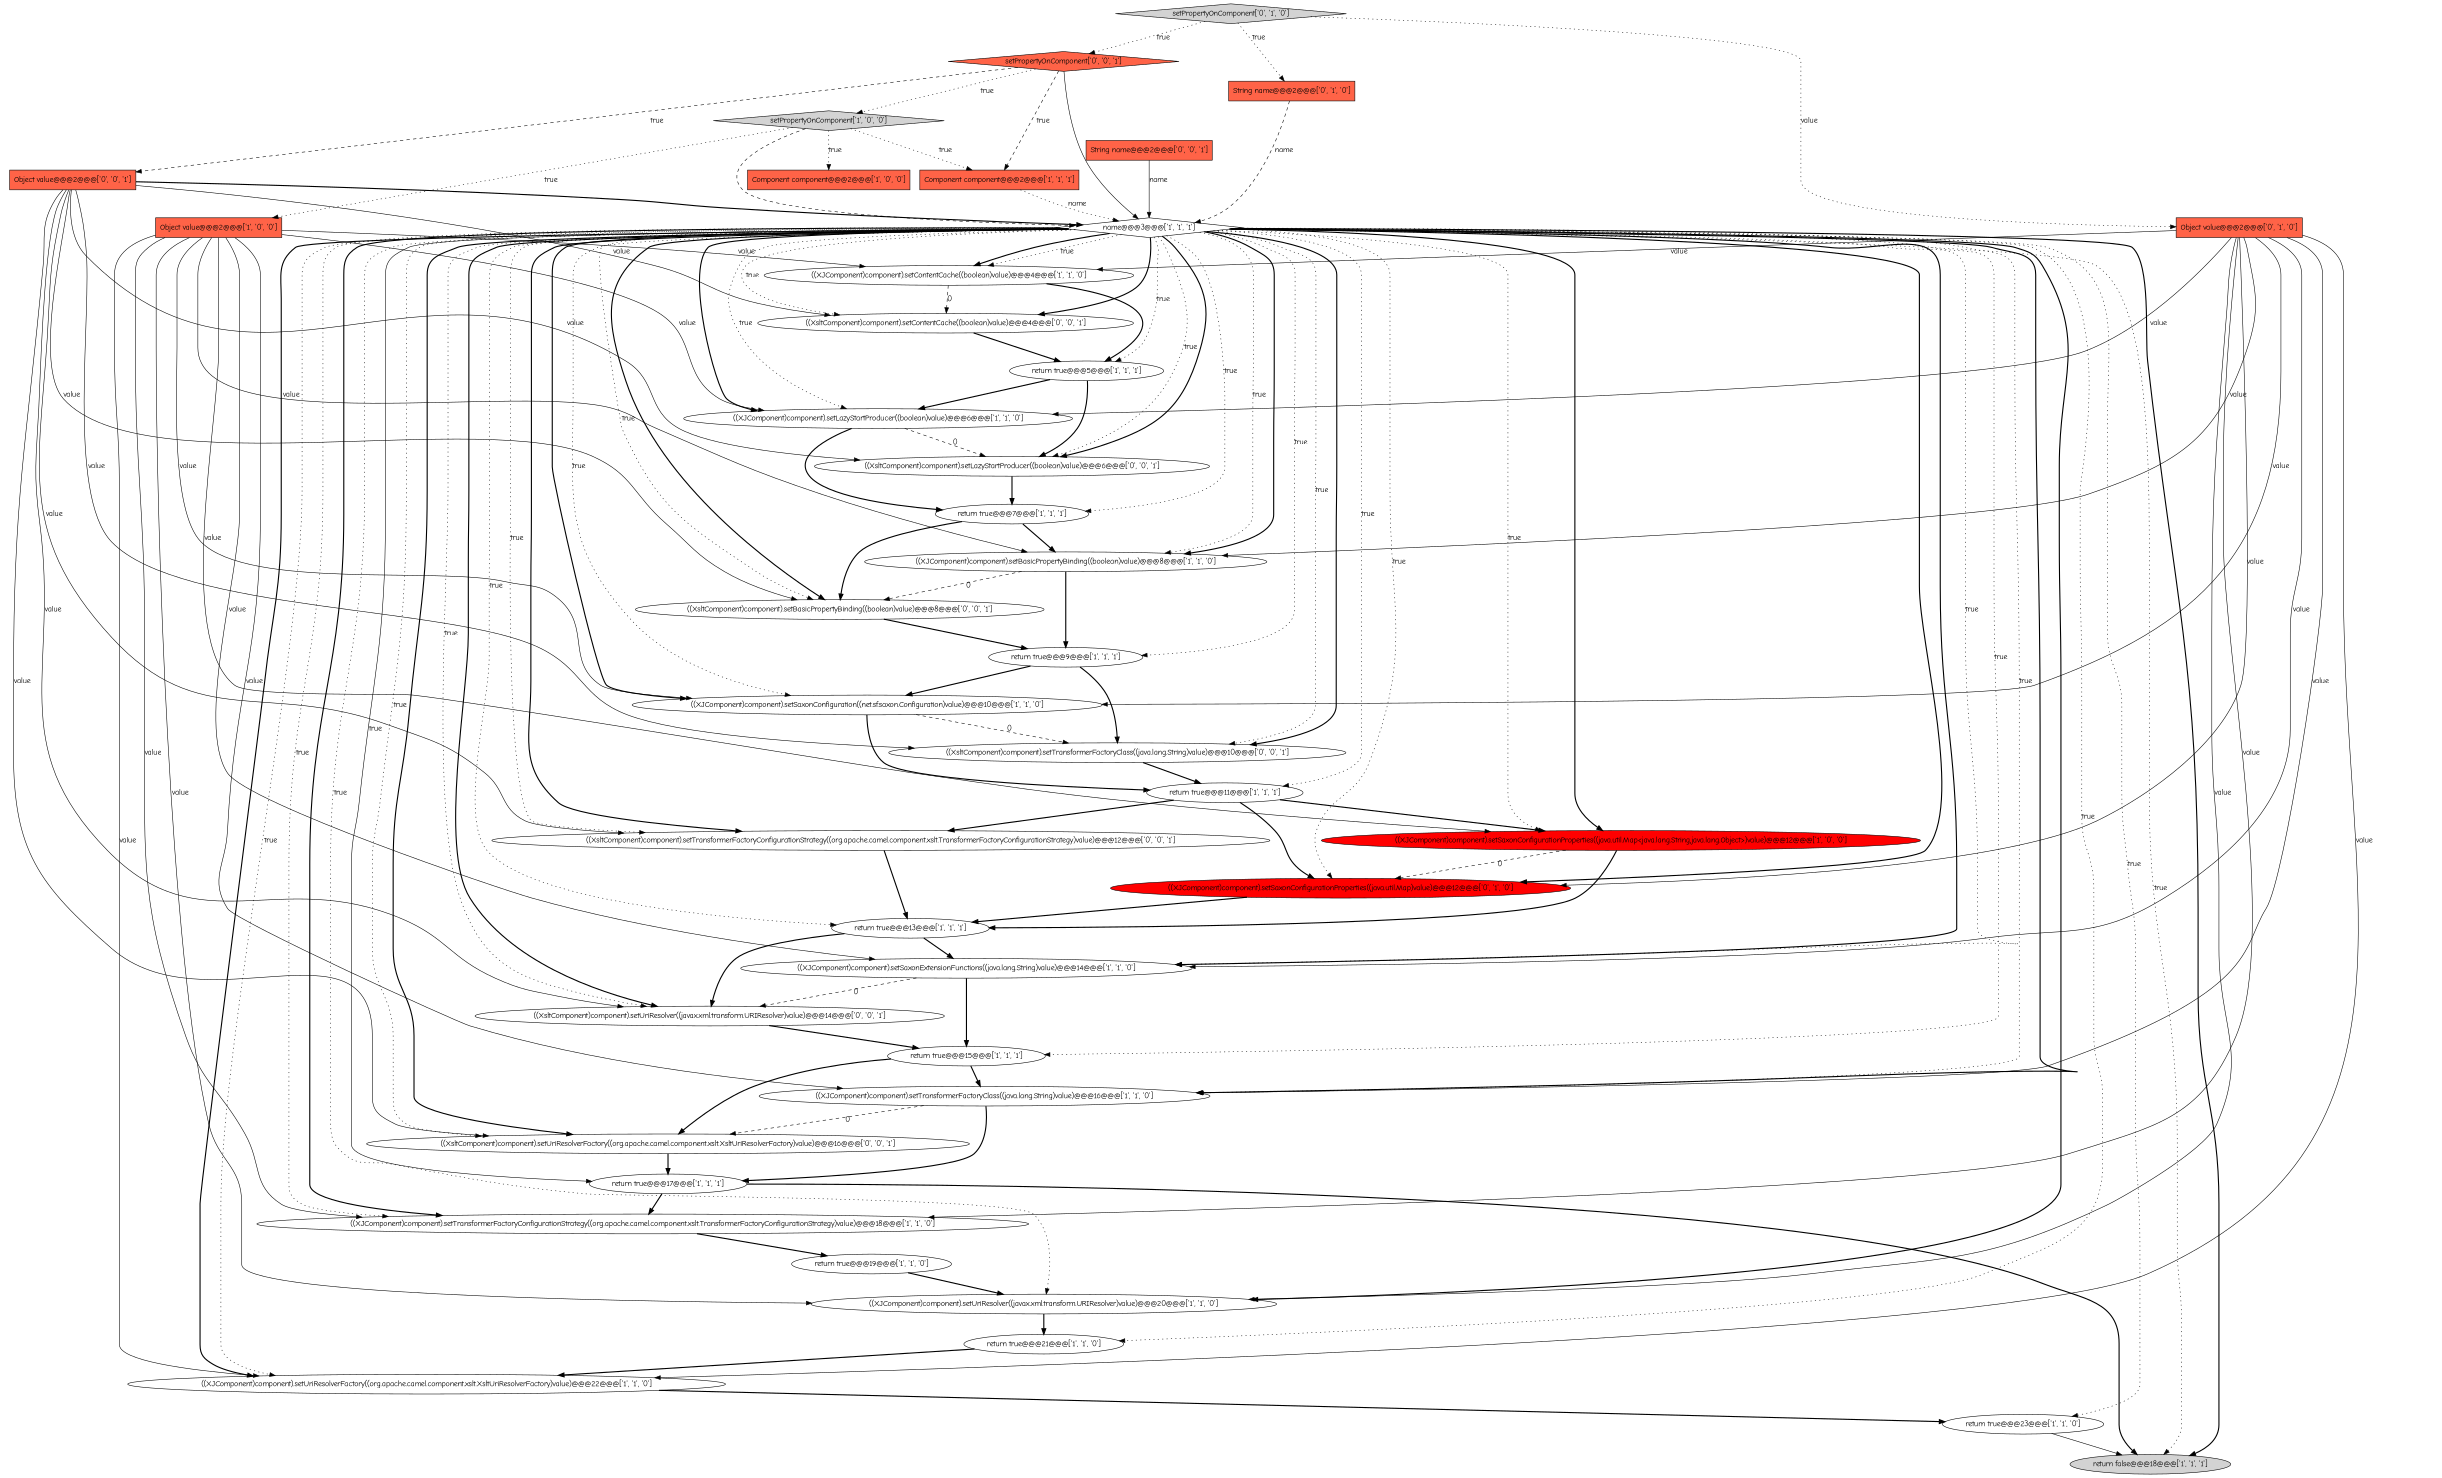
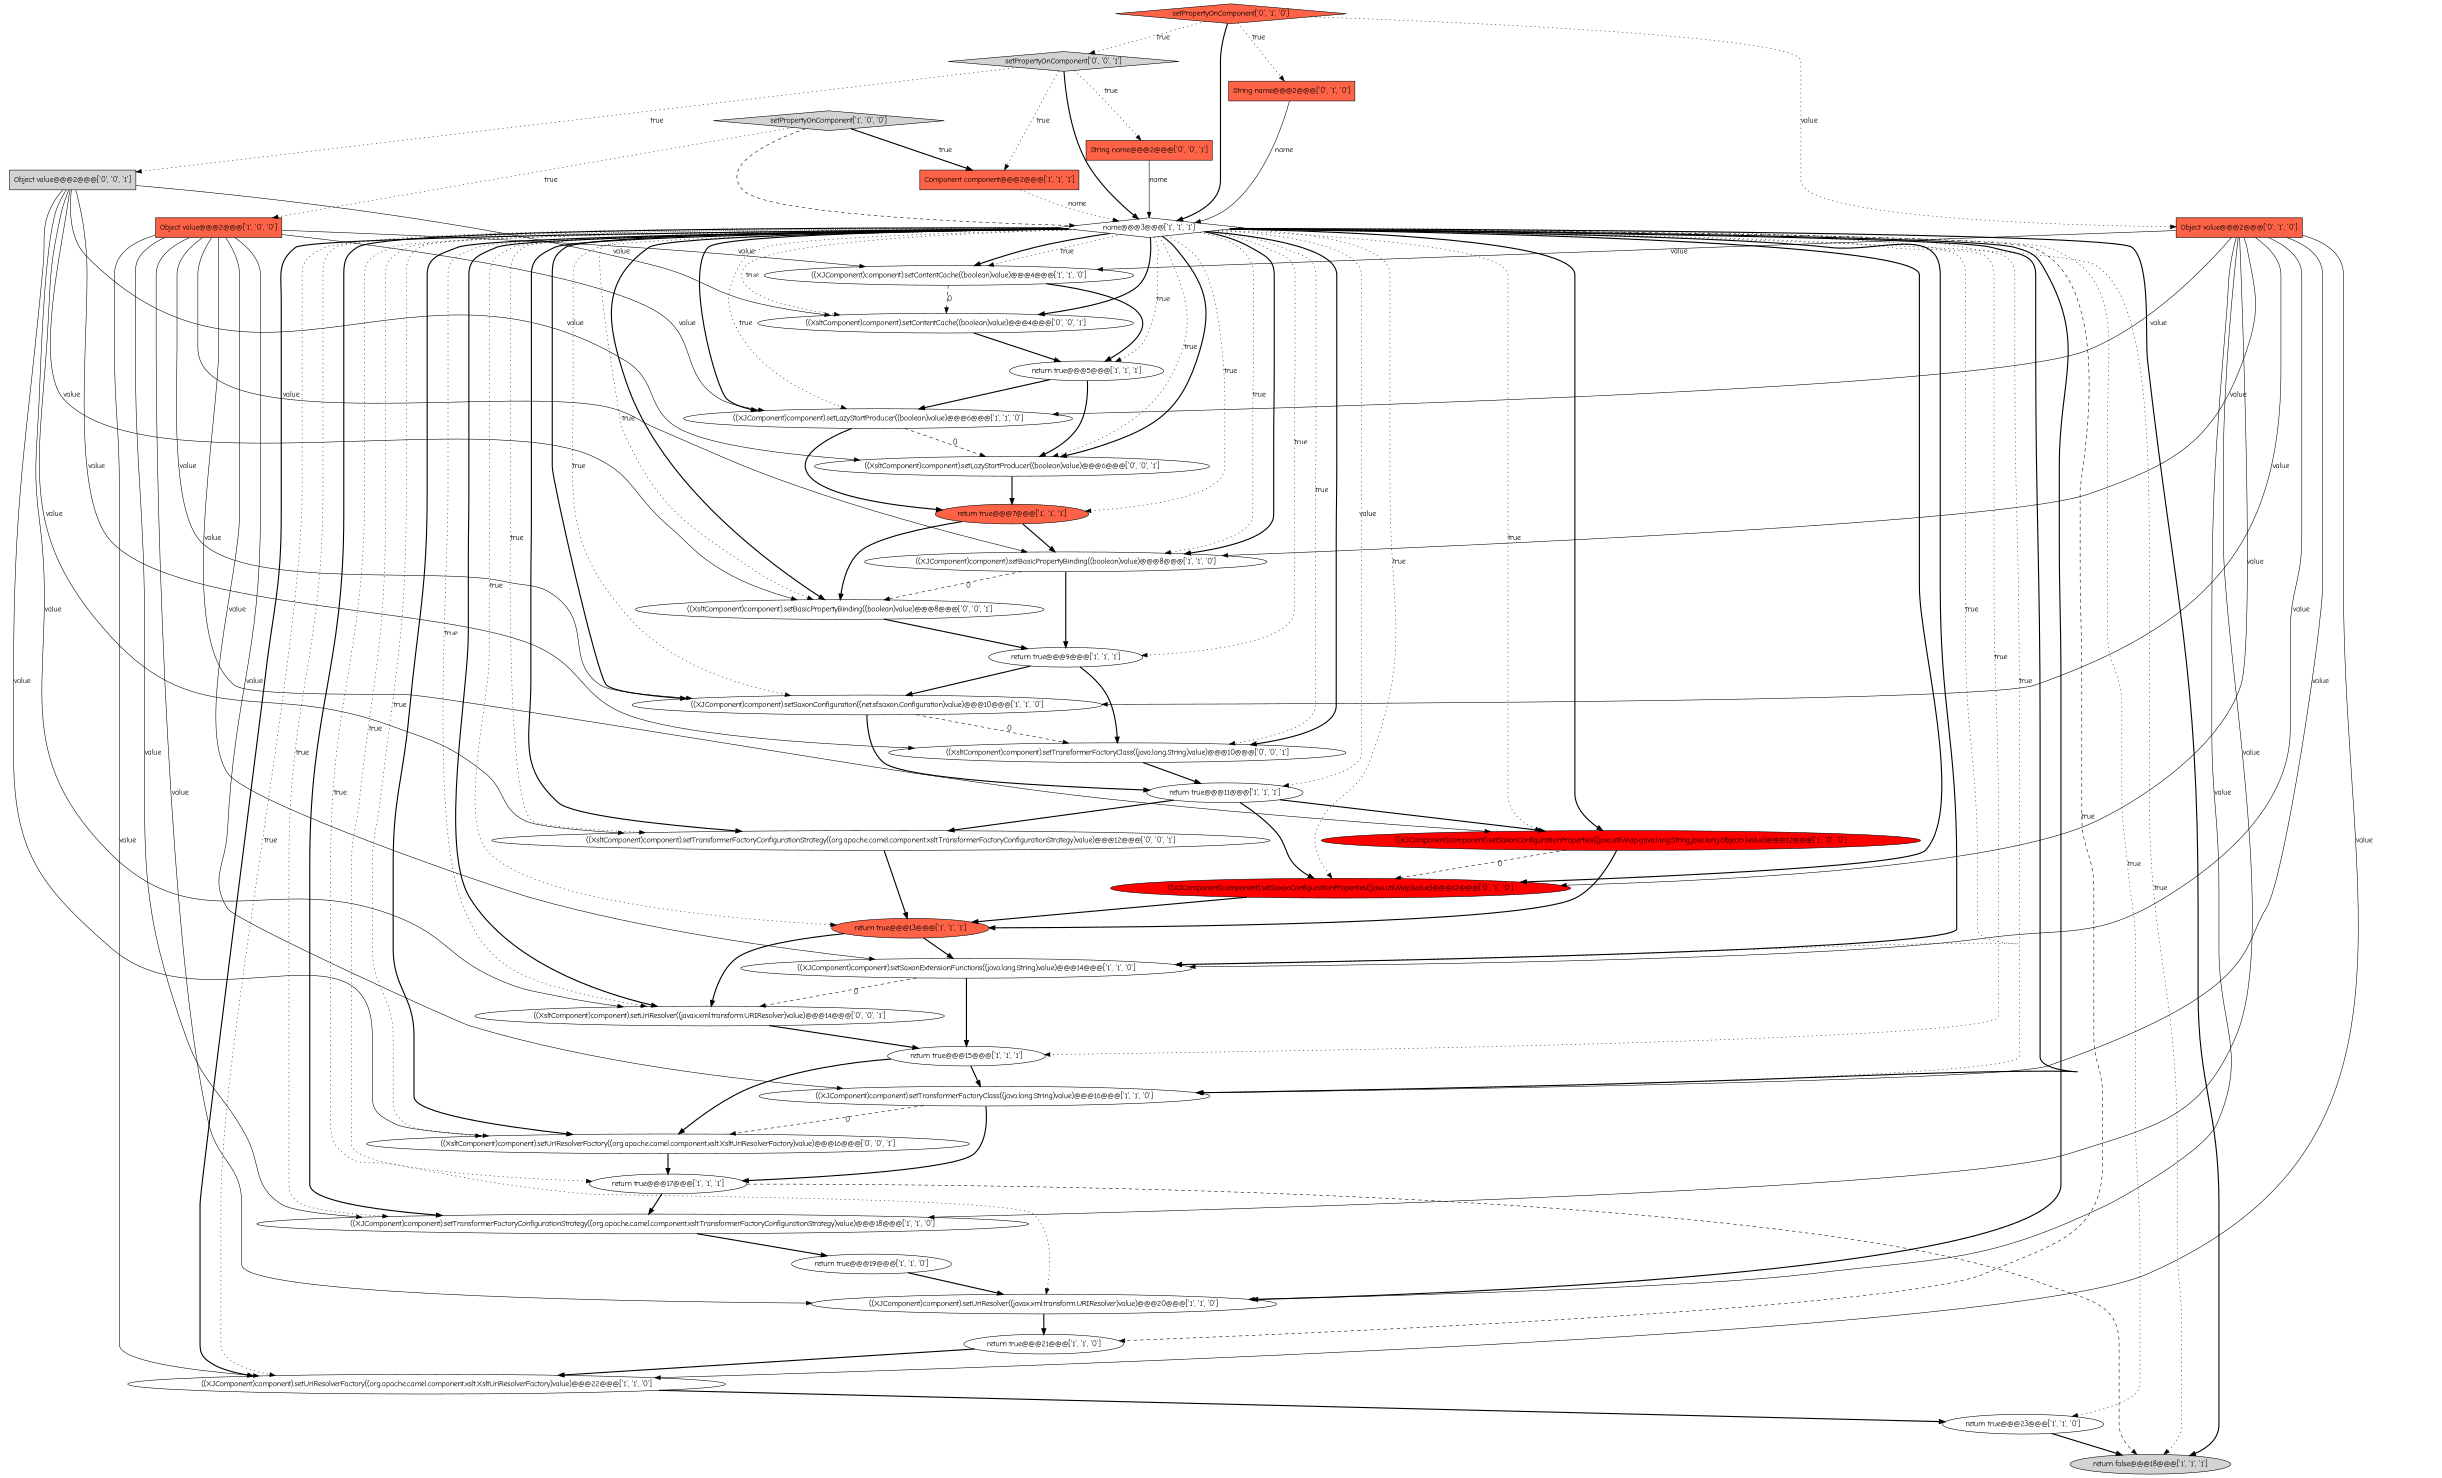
(1231, 14) -> (1231, 14)
(1064, 61) -> (1064, 61)
(949, 90) -> (1106, 102)
(1033, 118) -> (1033, 118)
(580, 119) -> (580, 119)
(909, 148) -> (909, 148)
(1082, 152) -> (1082, 152)
(1259, 172) -> (1259, 172)
(73, 180) -> (73, 180)
(829, 180) -> none
(607, 199) -> (1220, 130)
(385, 484) -> (385, 484)
(1012, 514) -> (1012, 514)
(1368, 514) -> (1368, 514)
(2082, 816) -> (2082, 816)
(910, 928) -> (910, 928)
(1507, 1206) -> (1507, 1206)
(2084, 1443) -> (2084, 1443)
